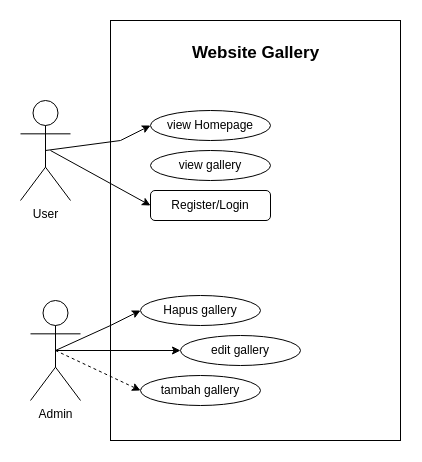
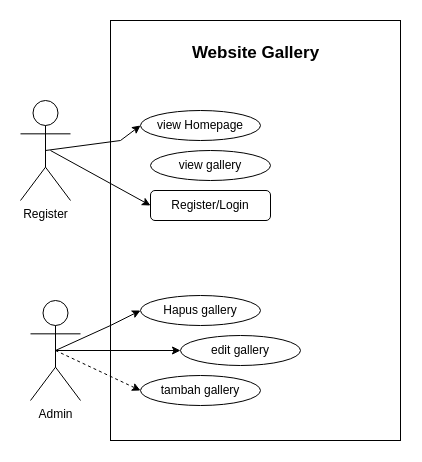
(211, 126) -> (201, 126)
(46, 215) -> (46, 215)
